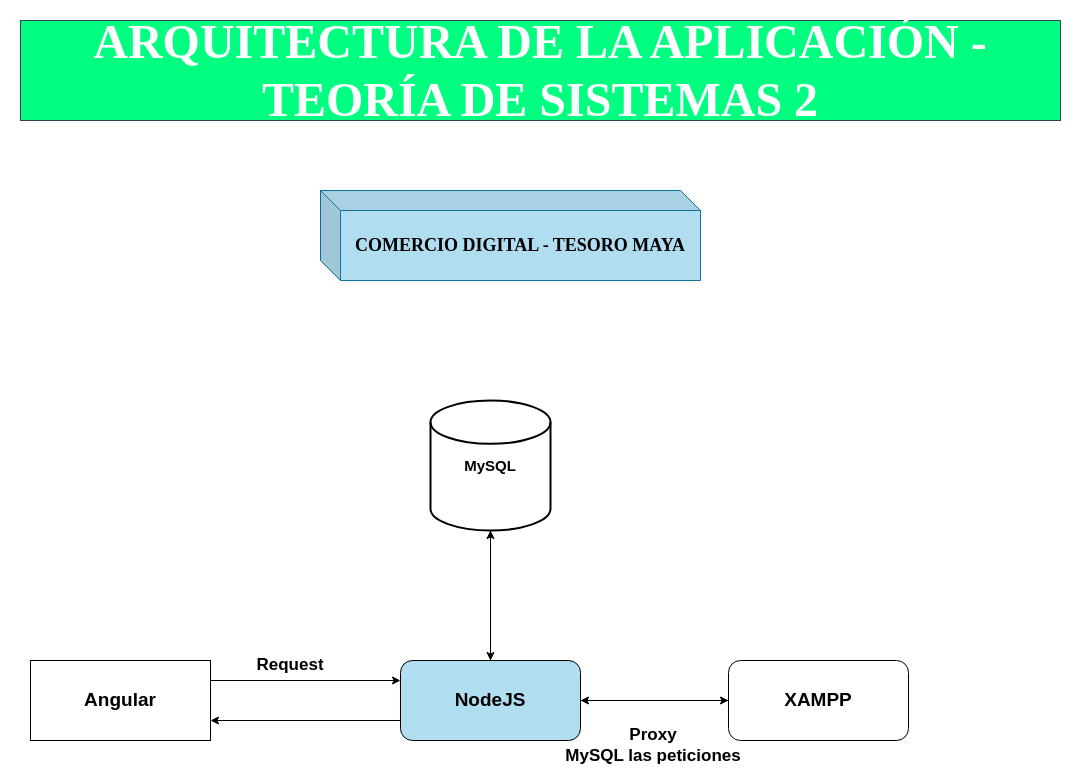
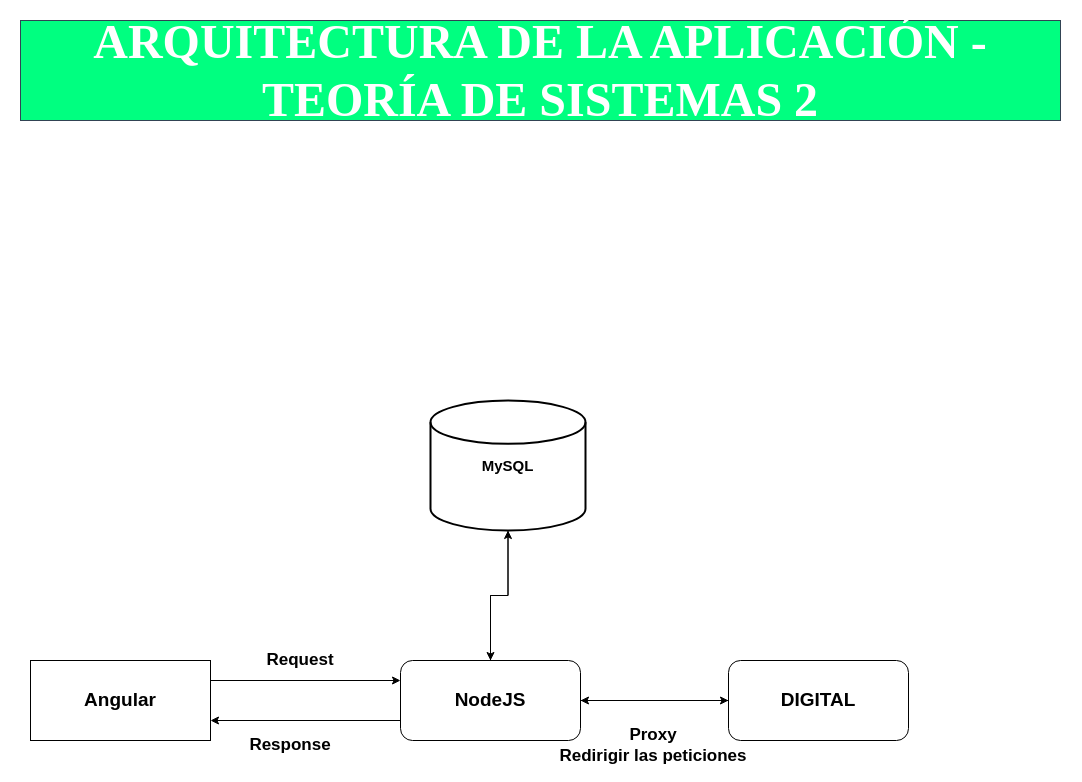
(511, 236) -> none
(491, 466) -> (508, 466)
(291, 666) -> (301, 661)
(491, 701) -> (491, 701)
(819, 701) -> (819, 701)
none -> (291, 746)
(654, 746) -> (654, 746)
